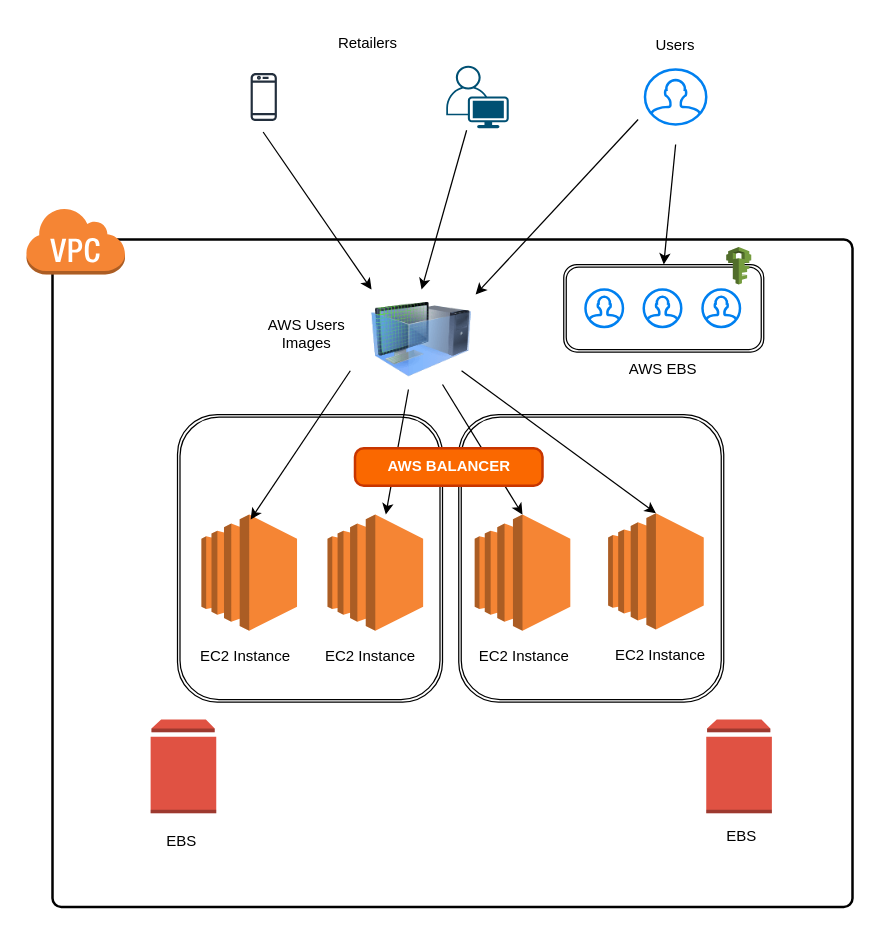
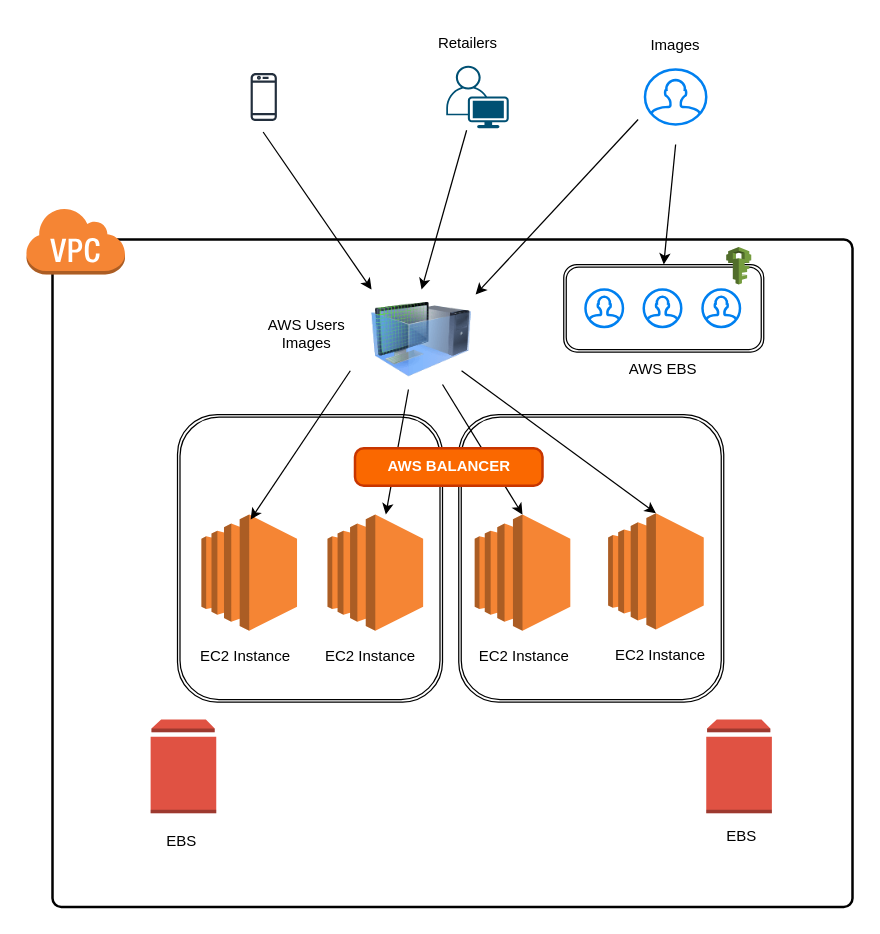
(368, 44) -> (468, 44)
(676, 46) -> (676, 46)
